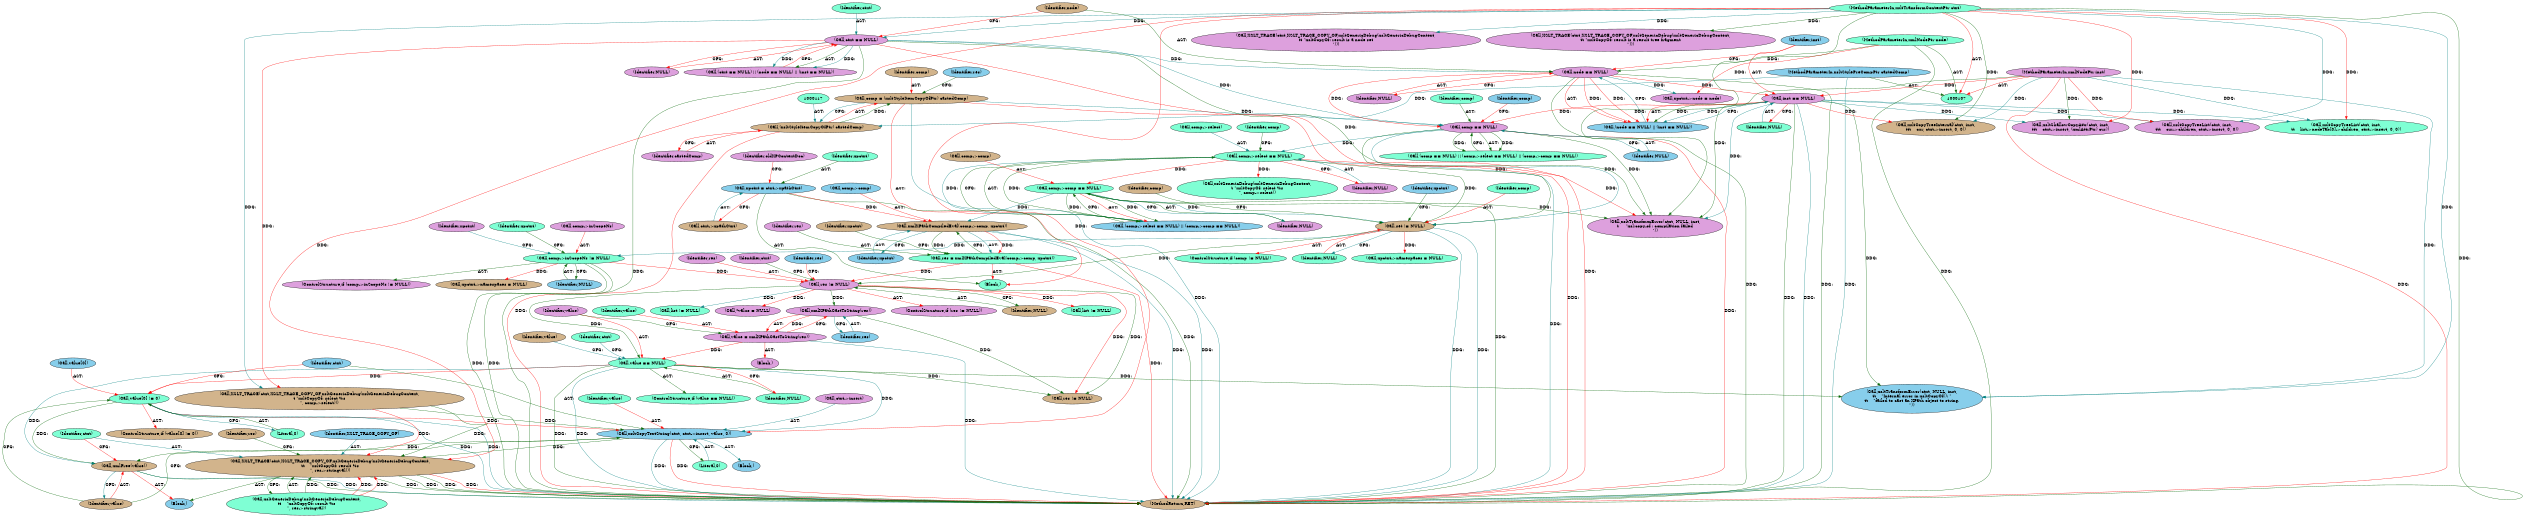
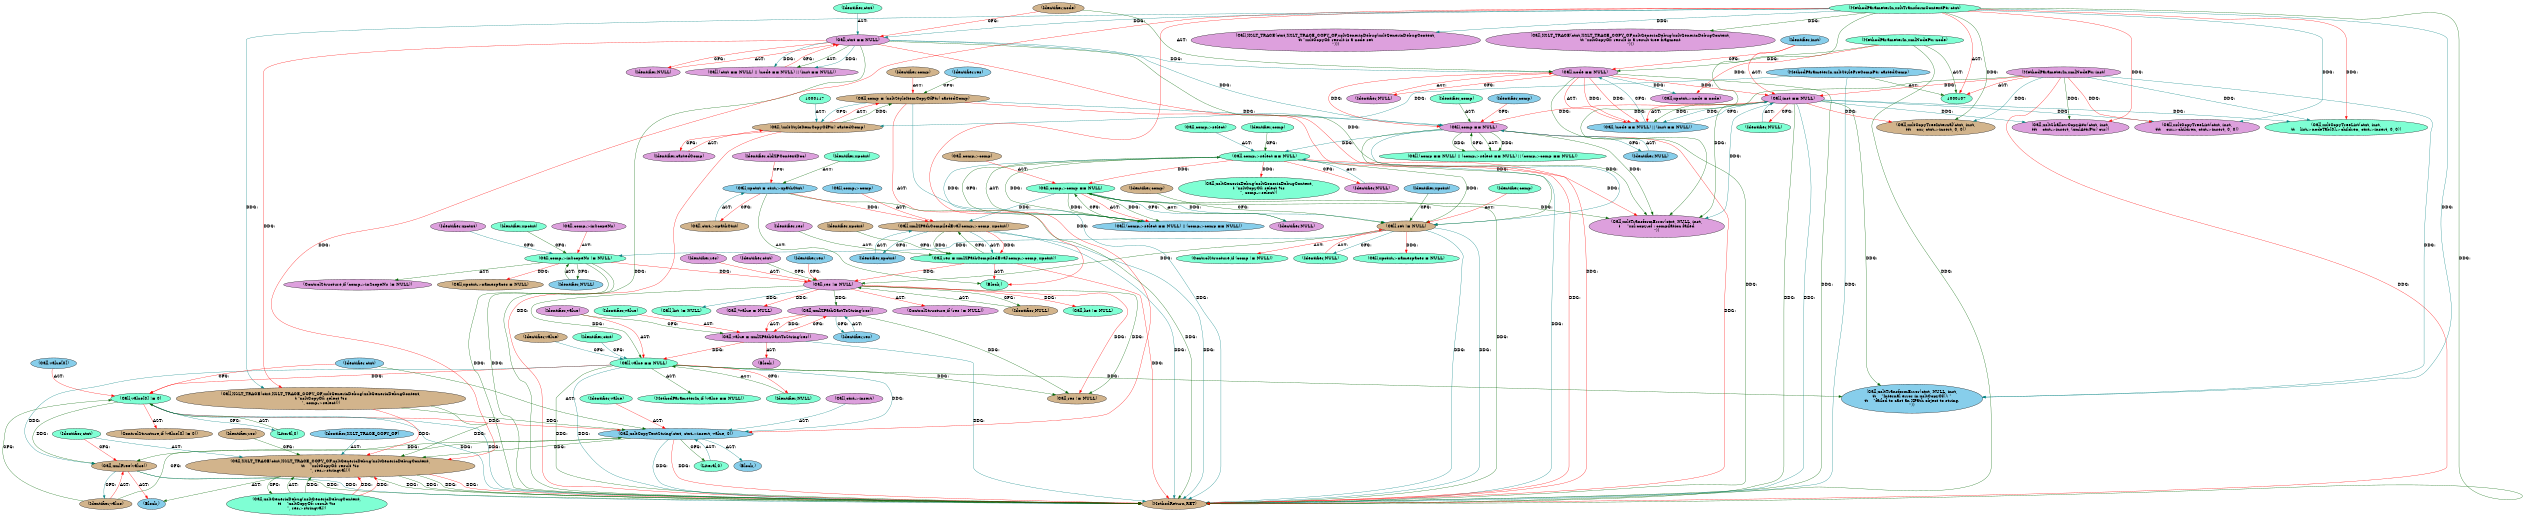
(693, 399) -> (699, 399)
